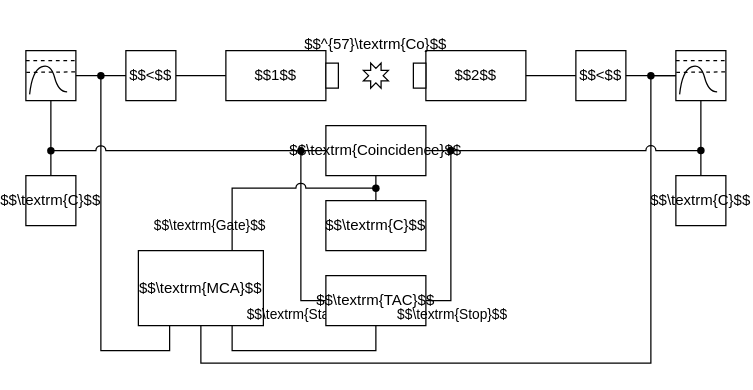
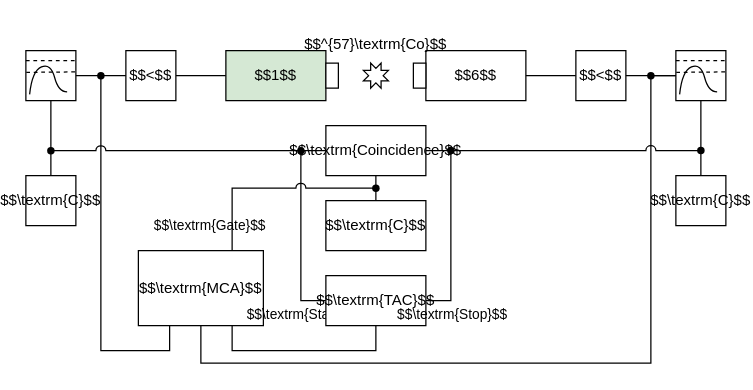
(276, 76) -> (276, 76)
(476, 76) -> (476, 76)
